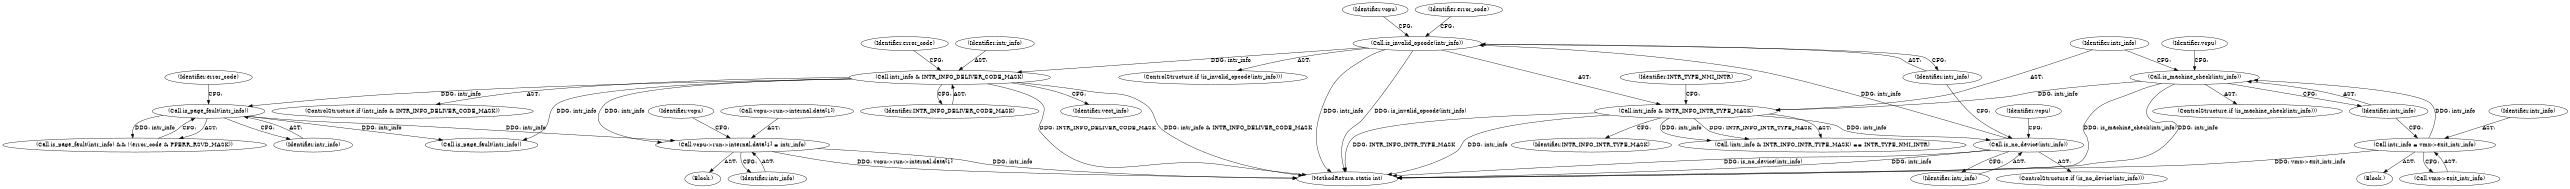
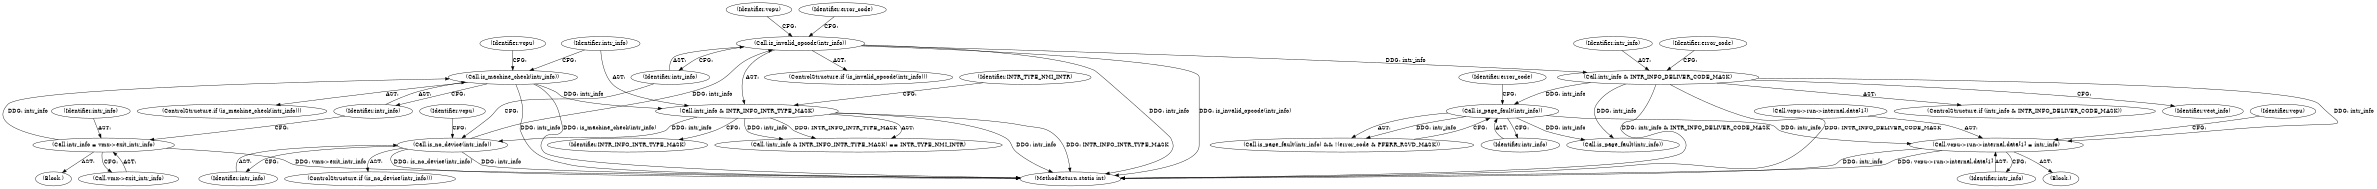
(950, 111) -> none
